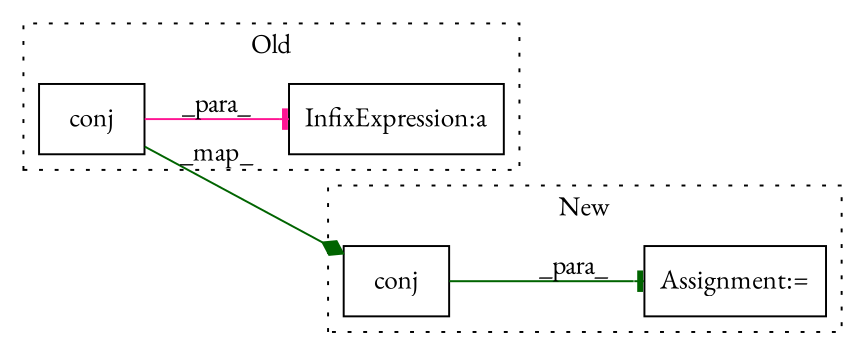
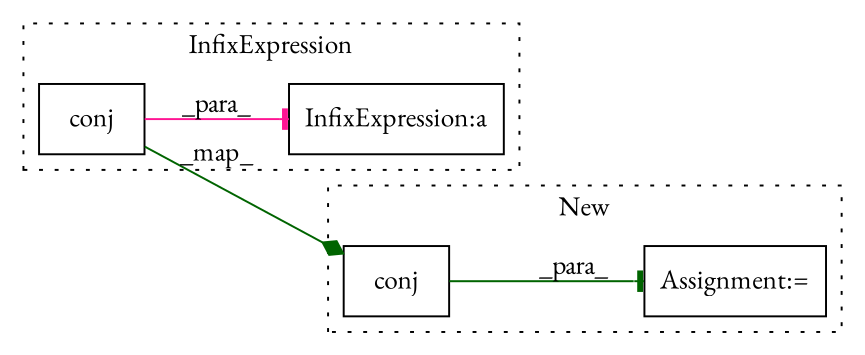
(271, 46) -> (271, 46)
